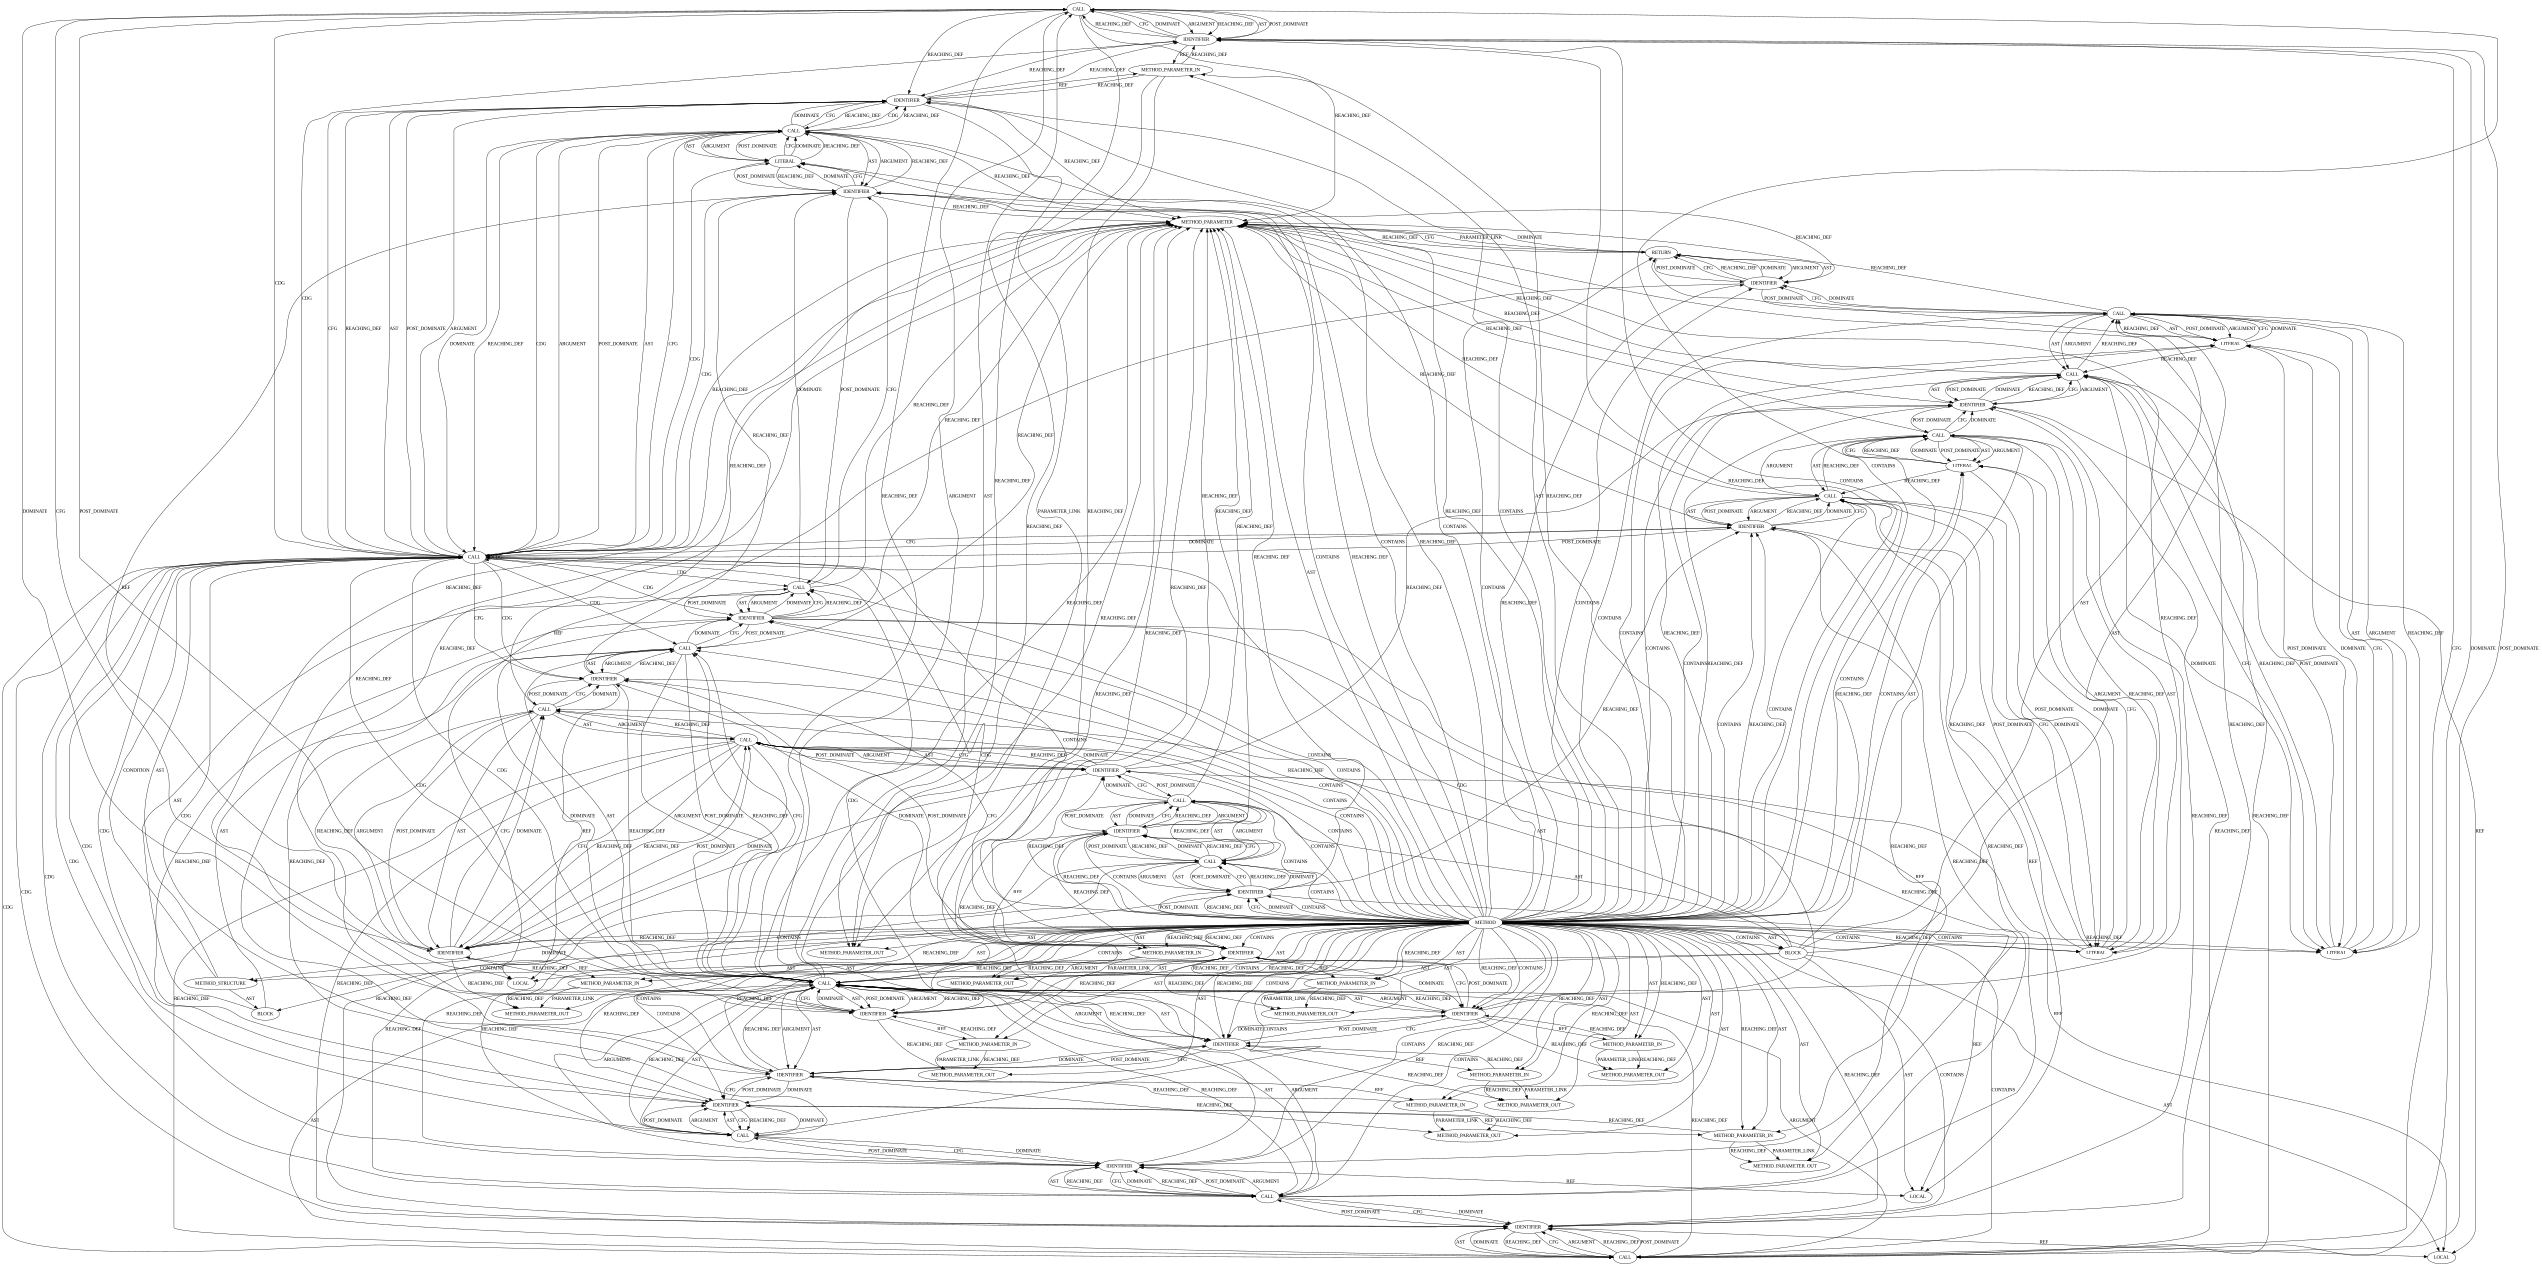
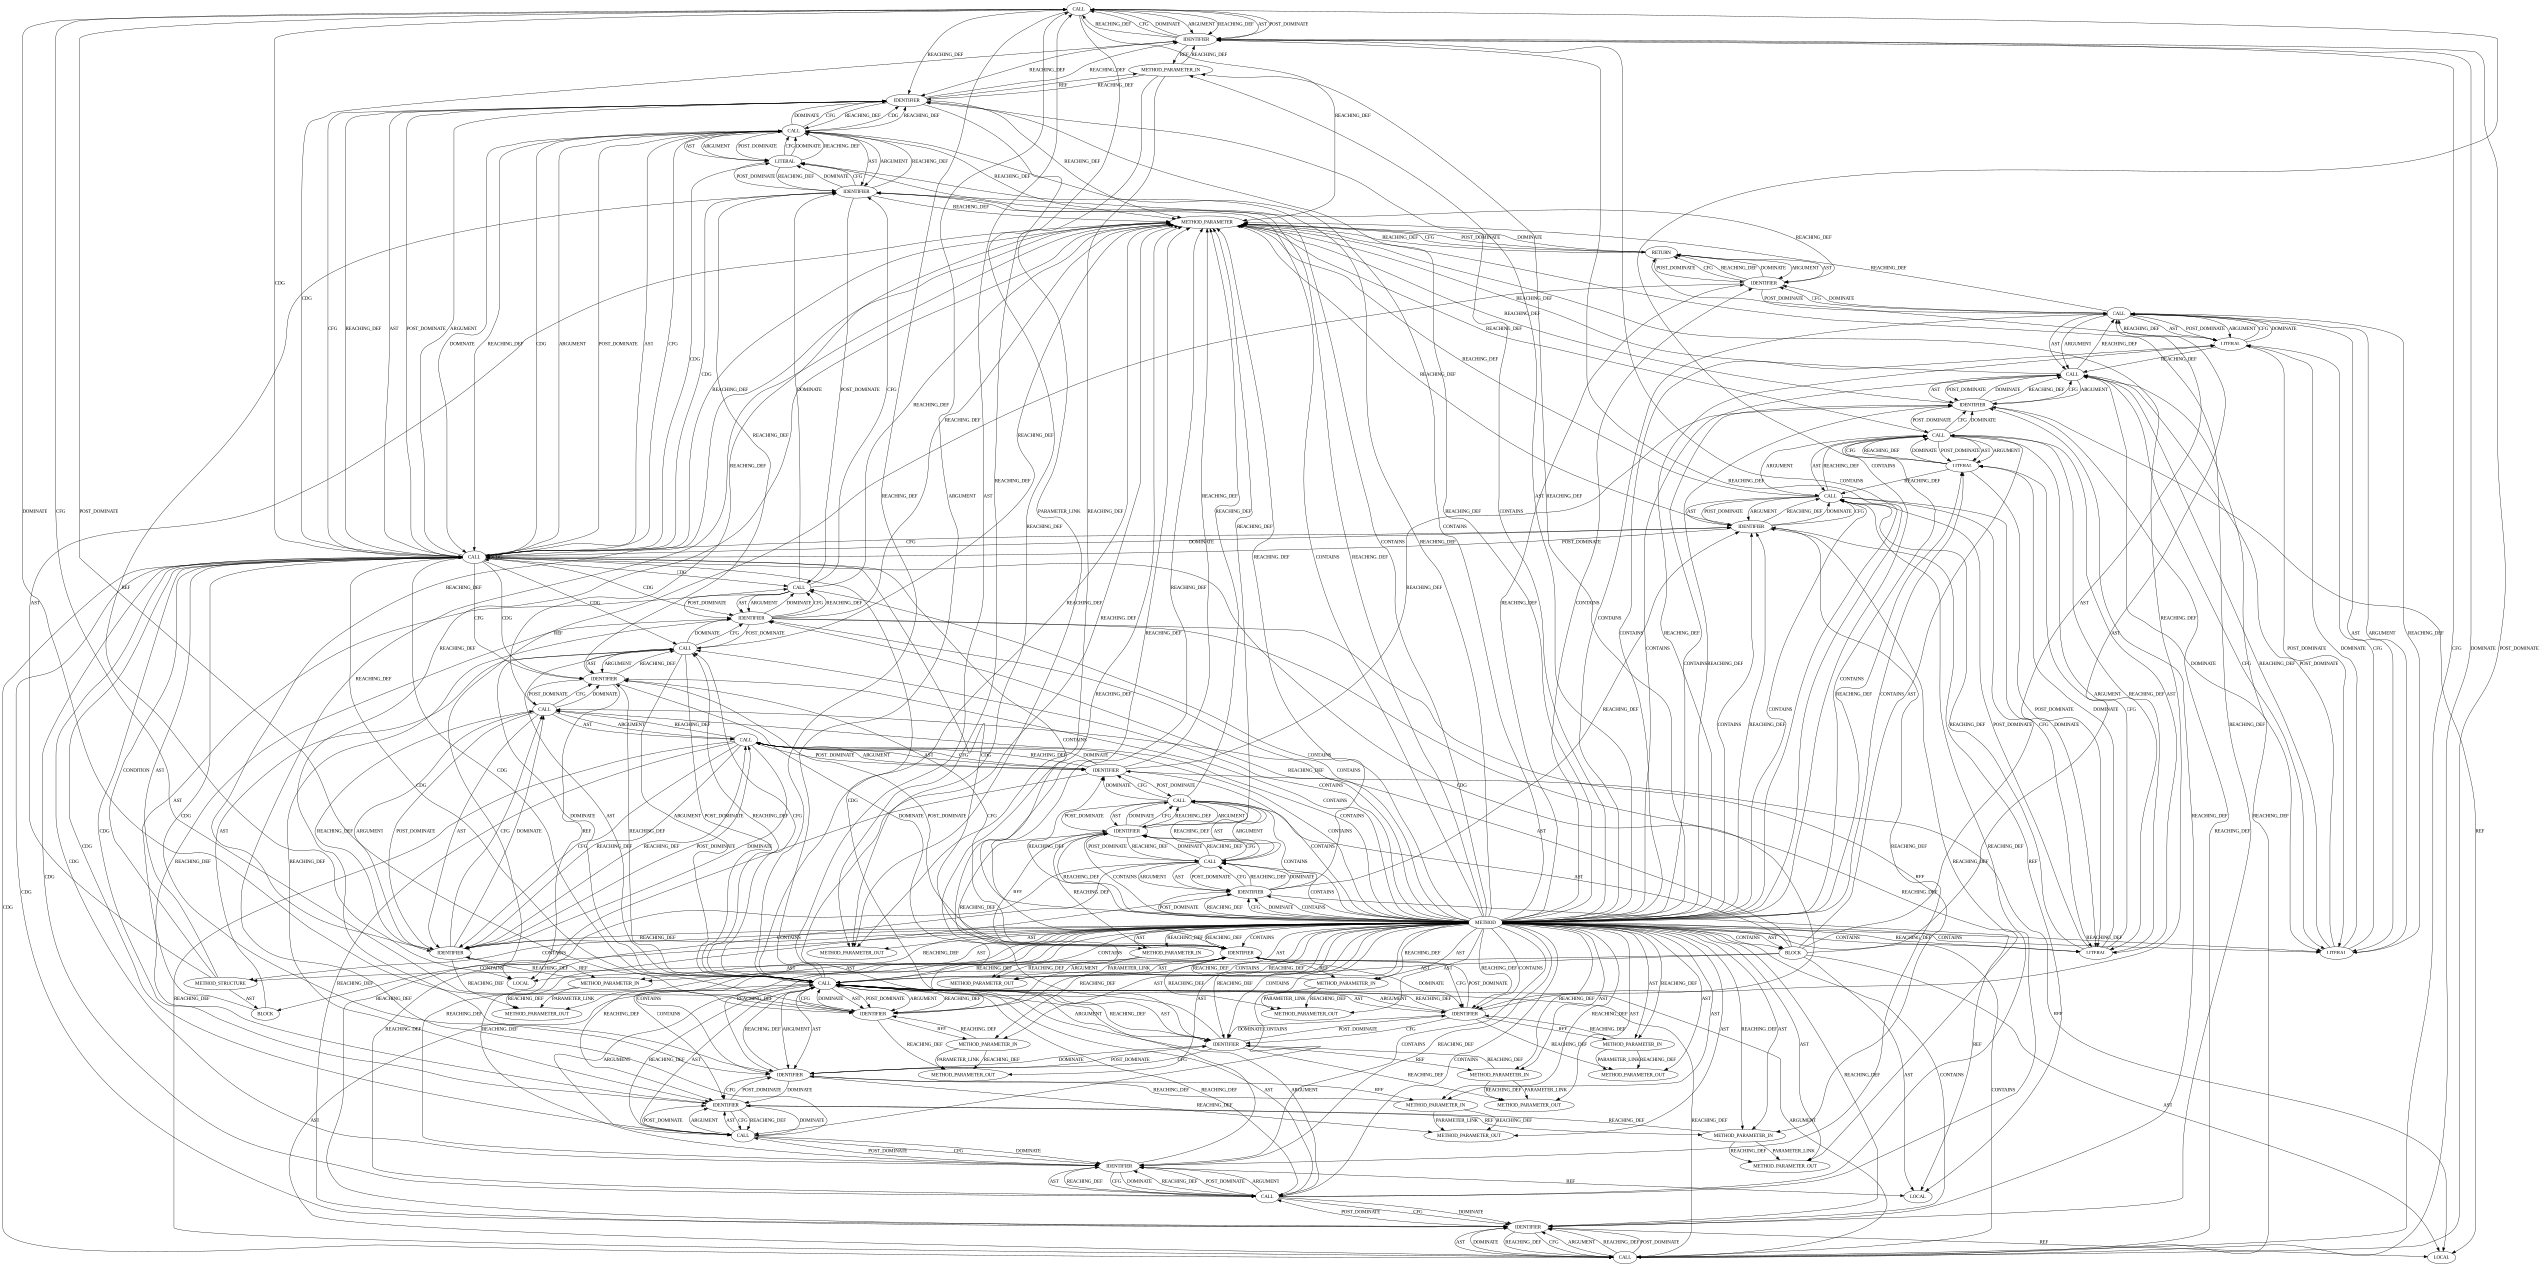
(1481, 237) -> (1481, 237)
(1481, 560) -> none
(1311, 588) -> (370, 455)
(554, 953) -> (554, 953)
